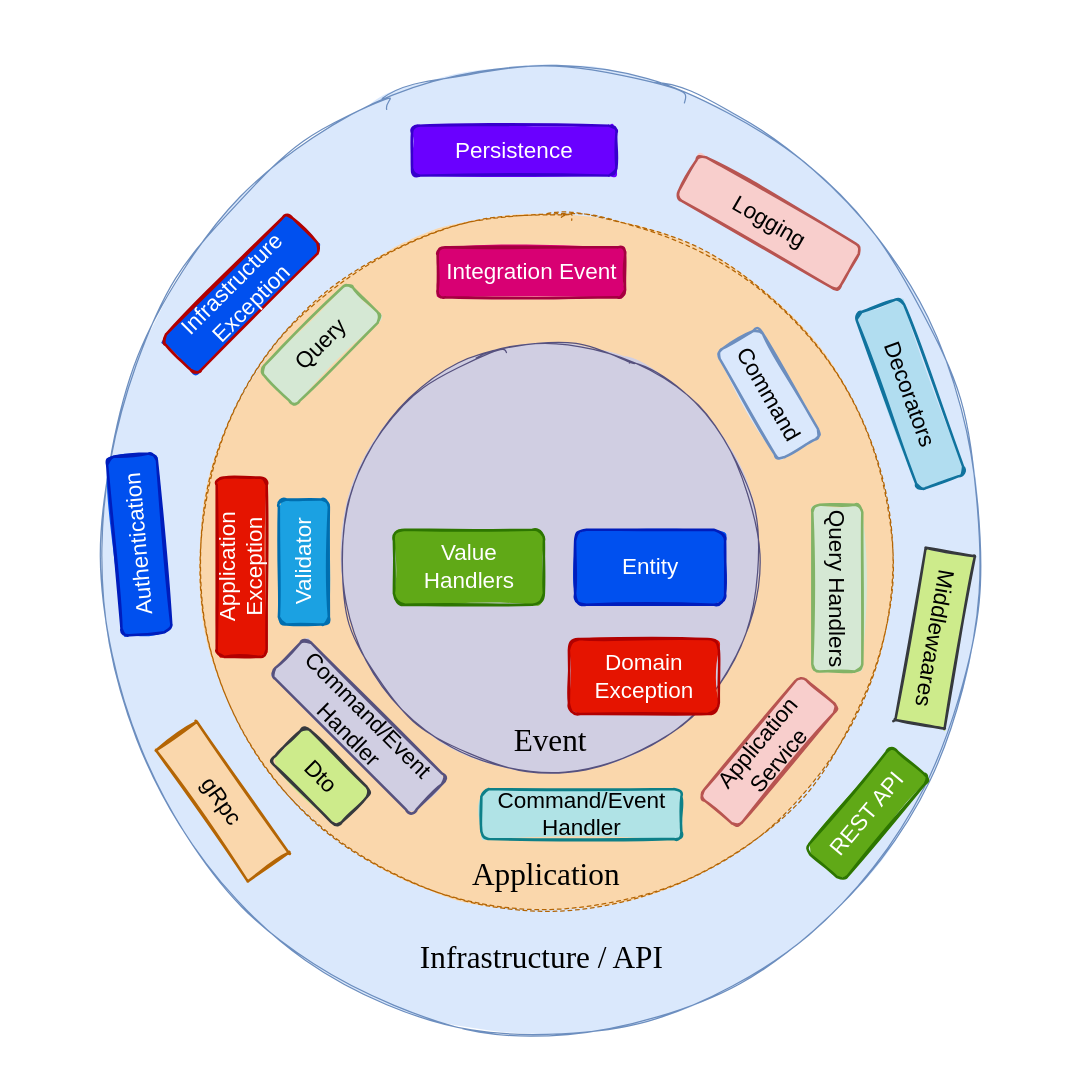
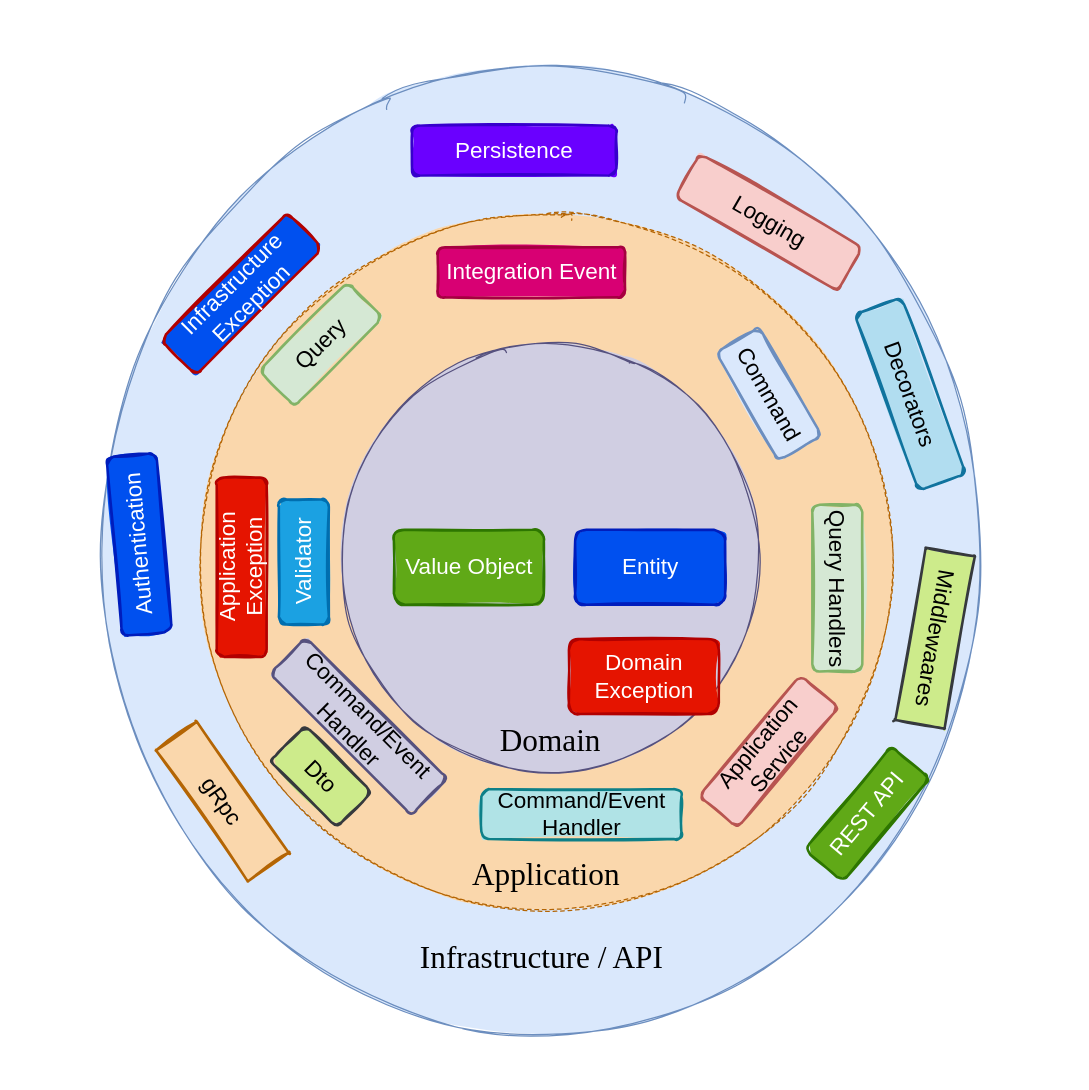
(469, 567) -> (469, 567)
(551, 741) -> (551, 741)
